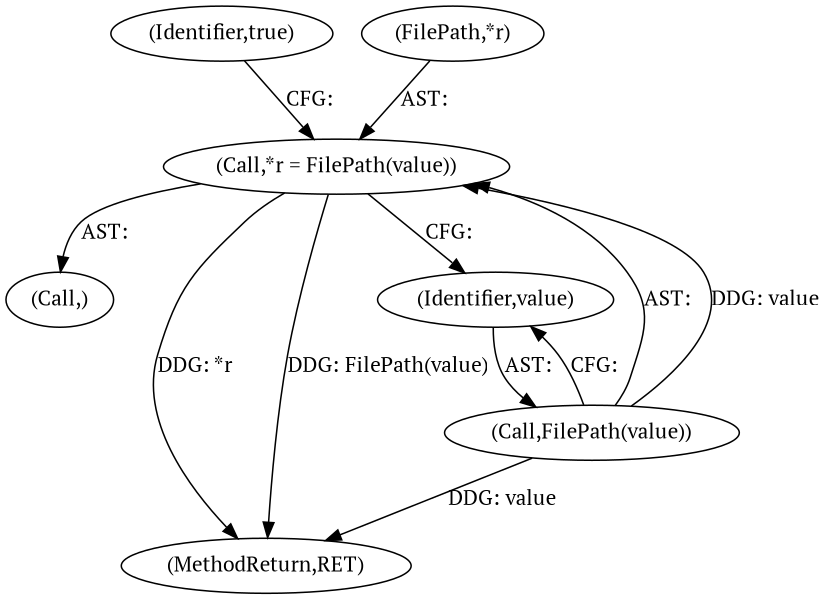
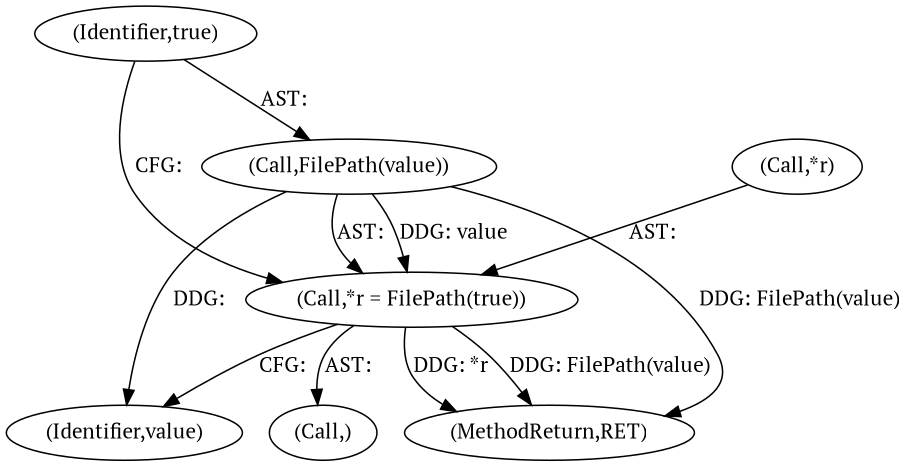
(453, 34) -> (797, 167)
(337, 167) -> (412, 300)
(597, 366) -> (202, 300)
(499, 367) -> (240, 96)
(502, 499) -> (800, 300)
